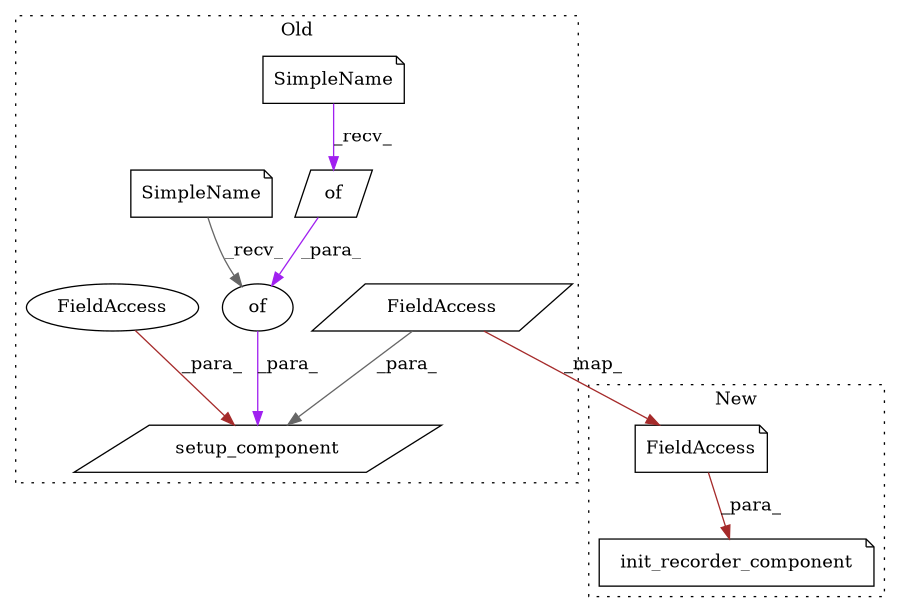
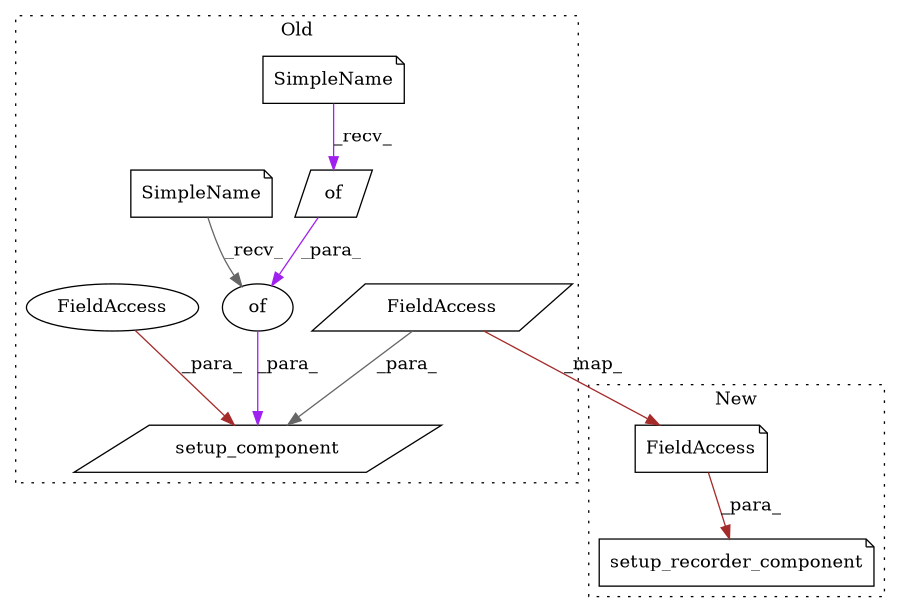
(737, 563) -> (737, 563)
